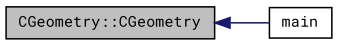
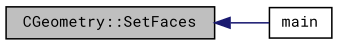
(110, 23) -> (110, 23)
